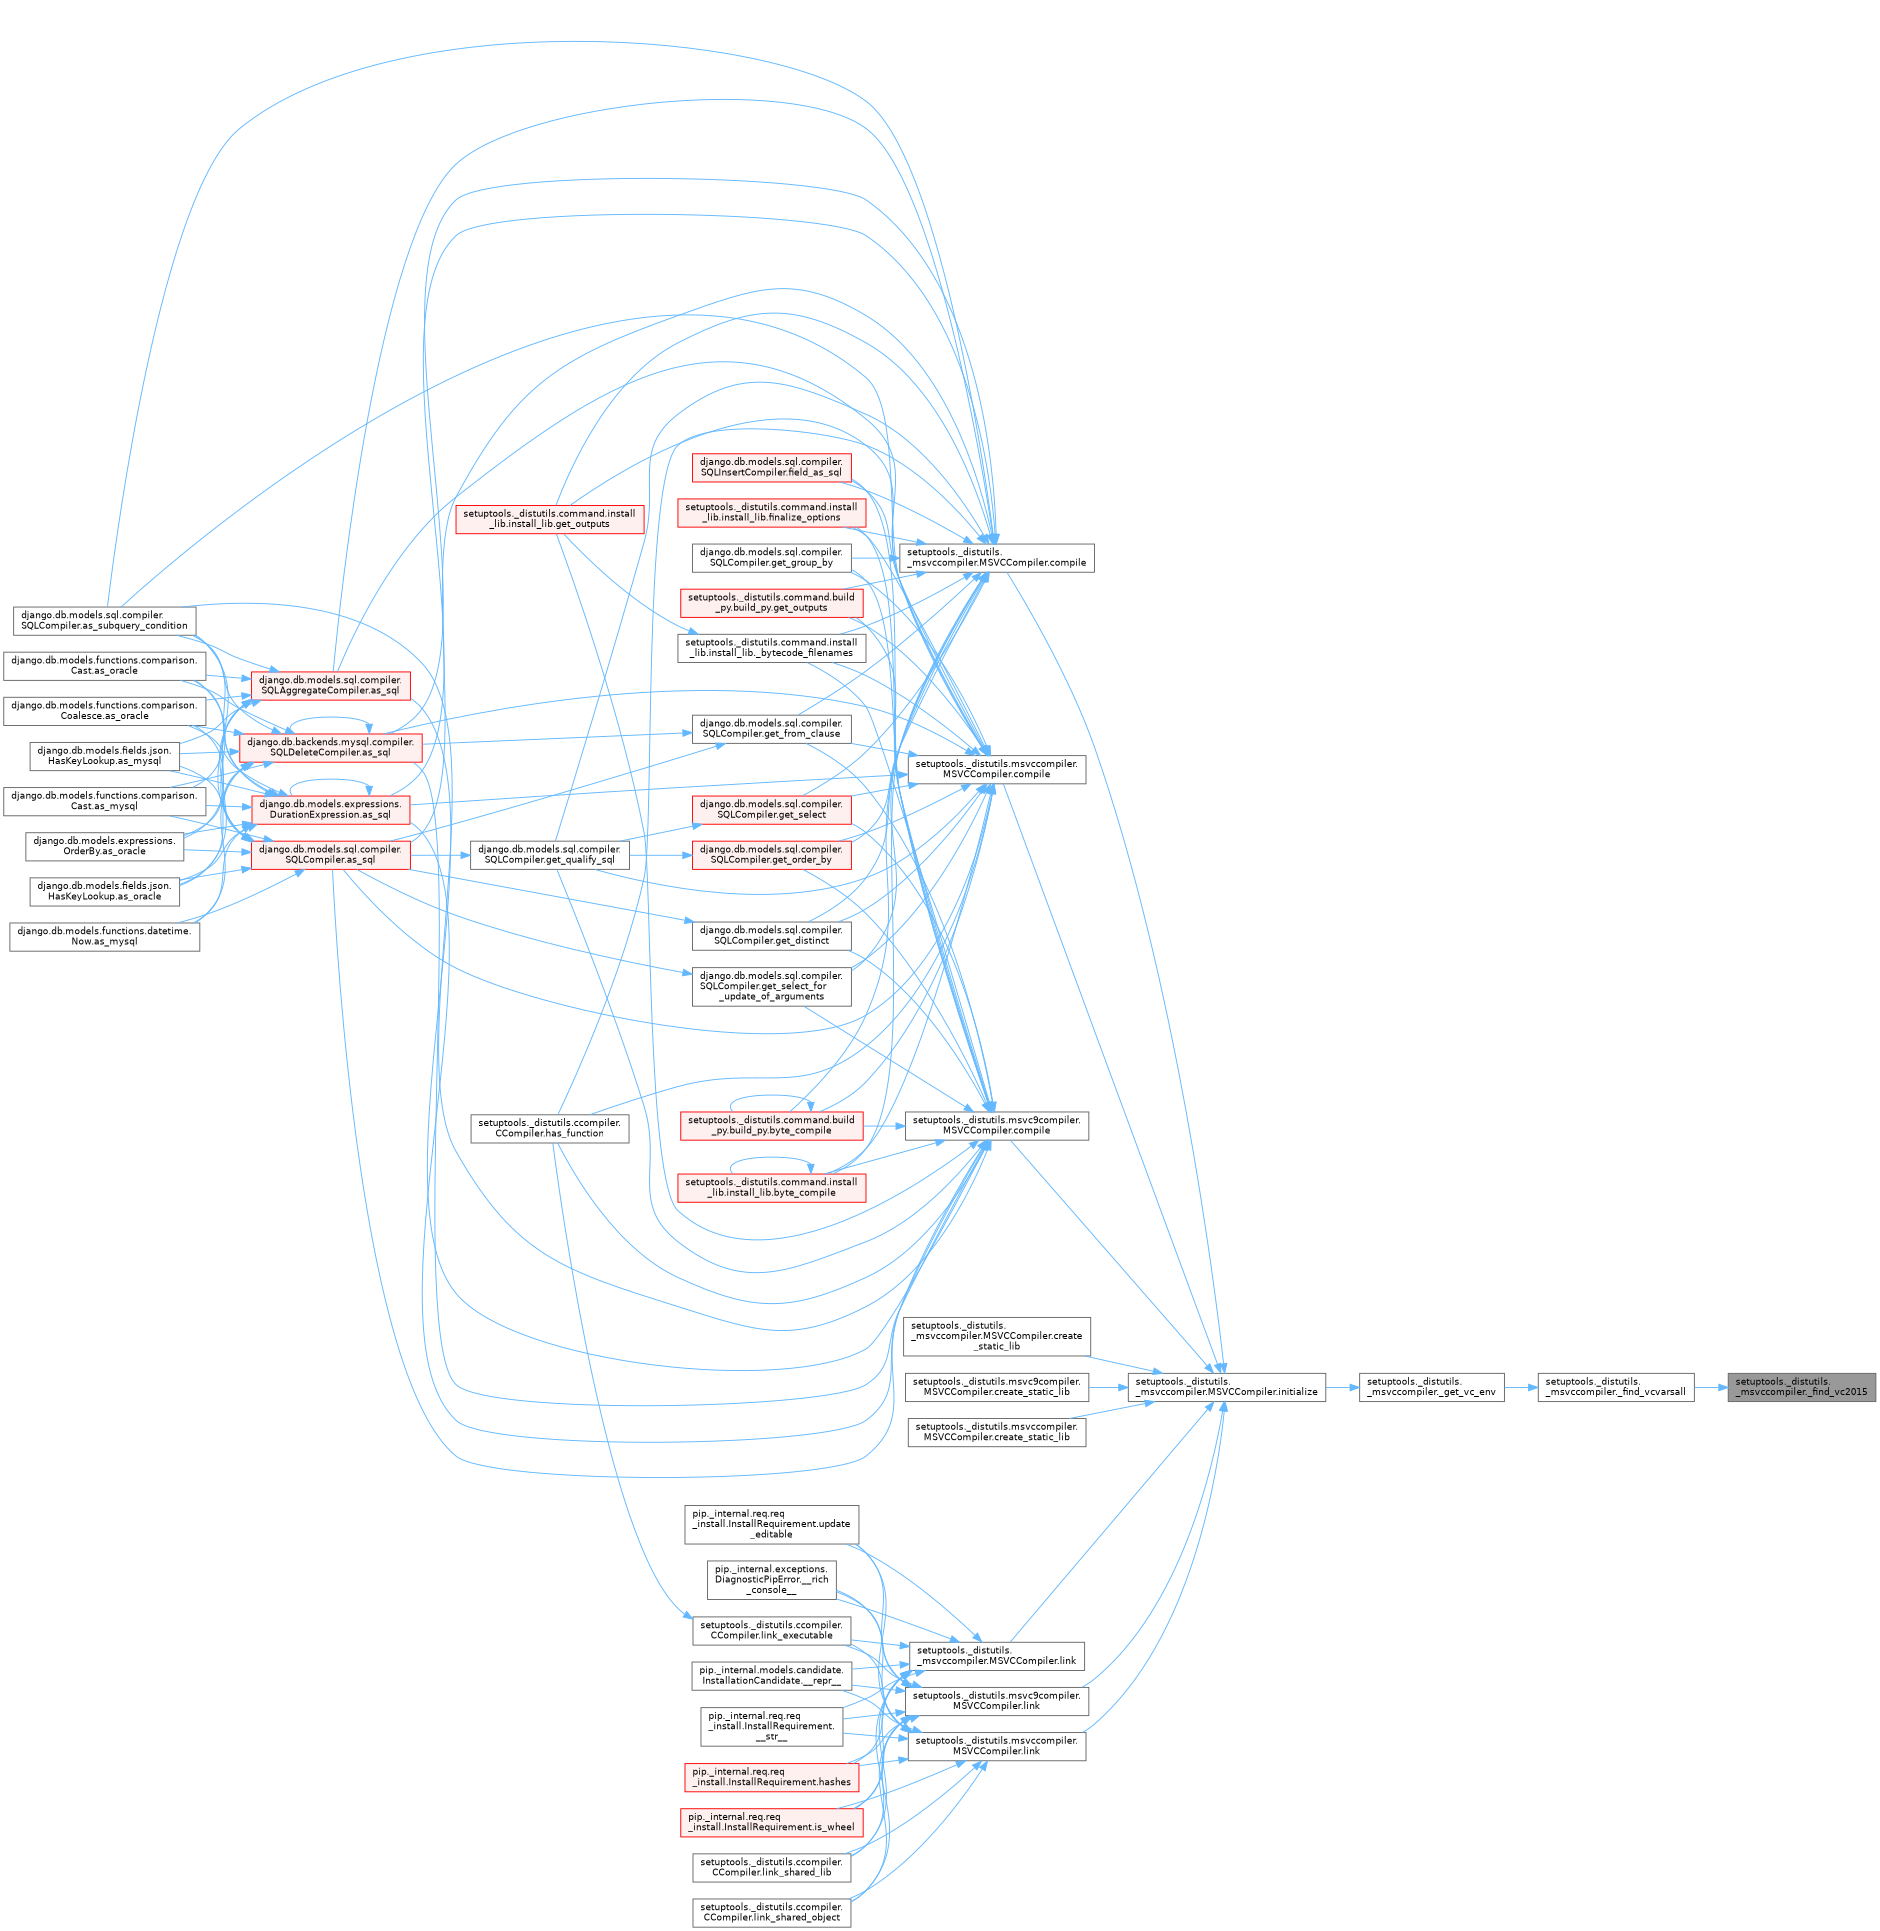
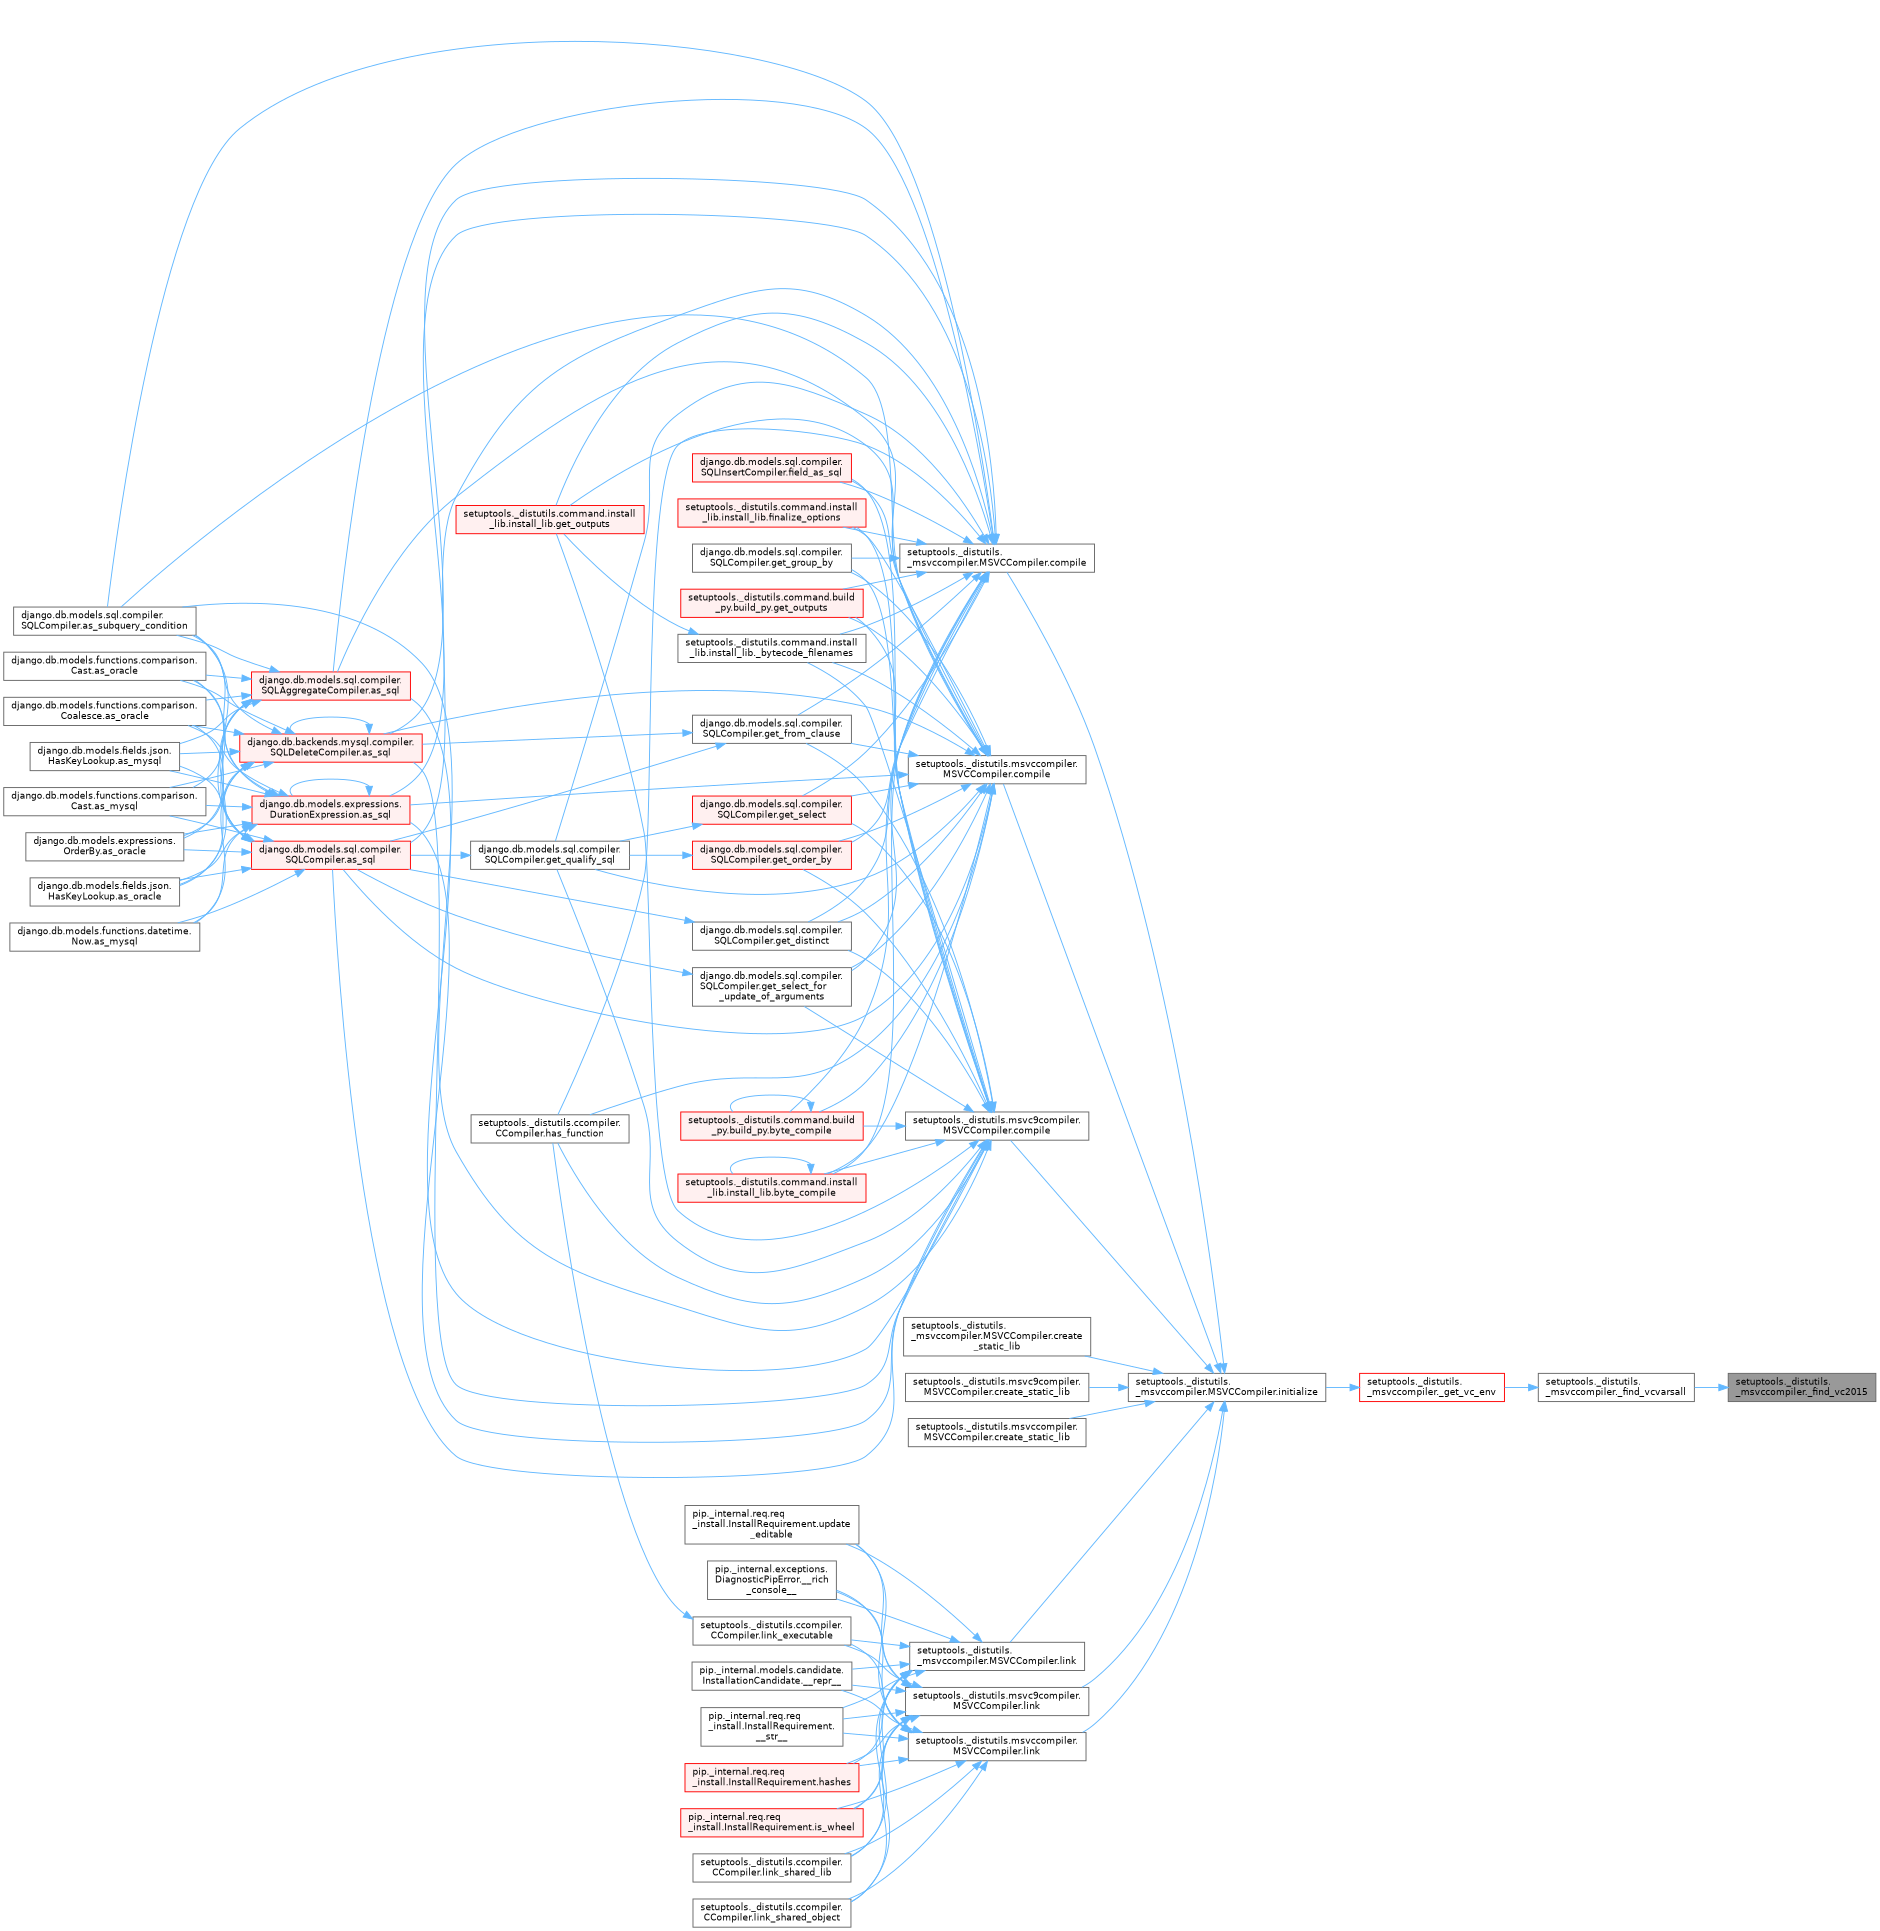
(1432, 1387) -> (1432, 1387)
